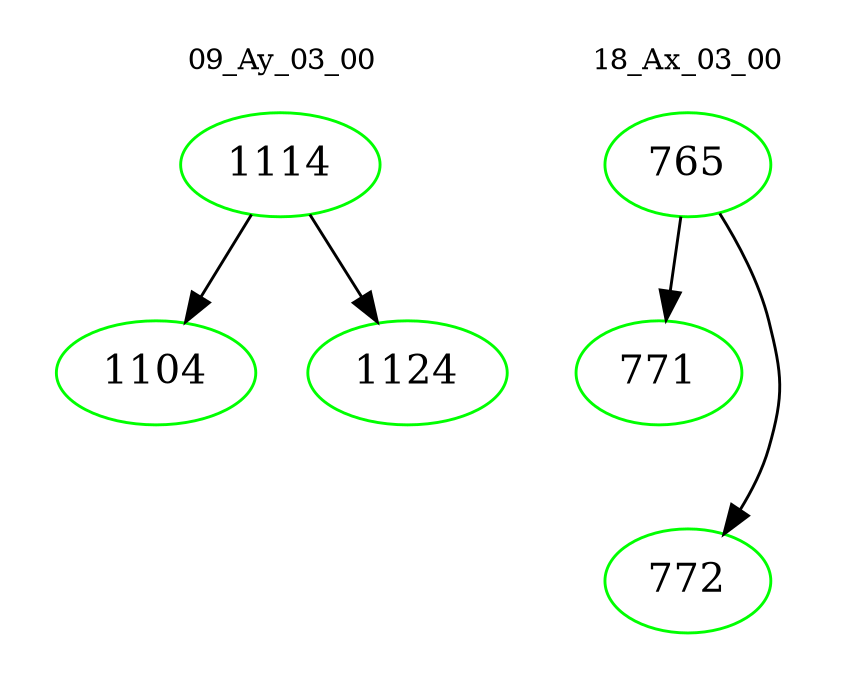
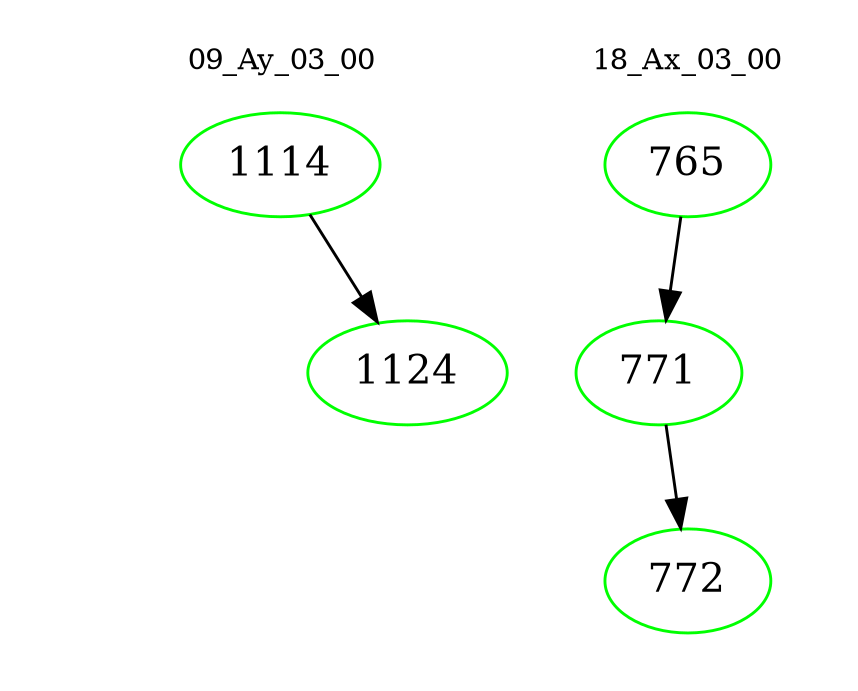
(777, 360) -> (671, 462)
(156, 373) -> none
